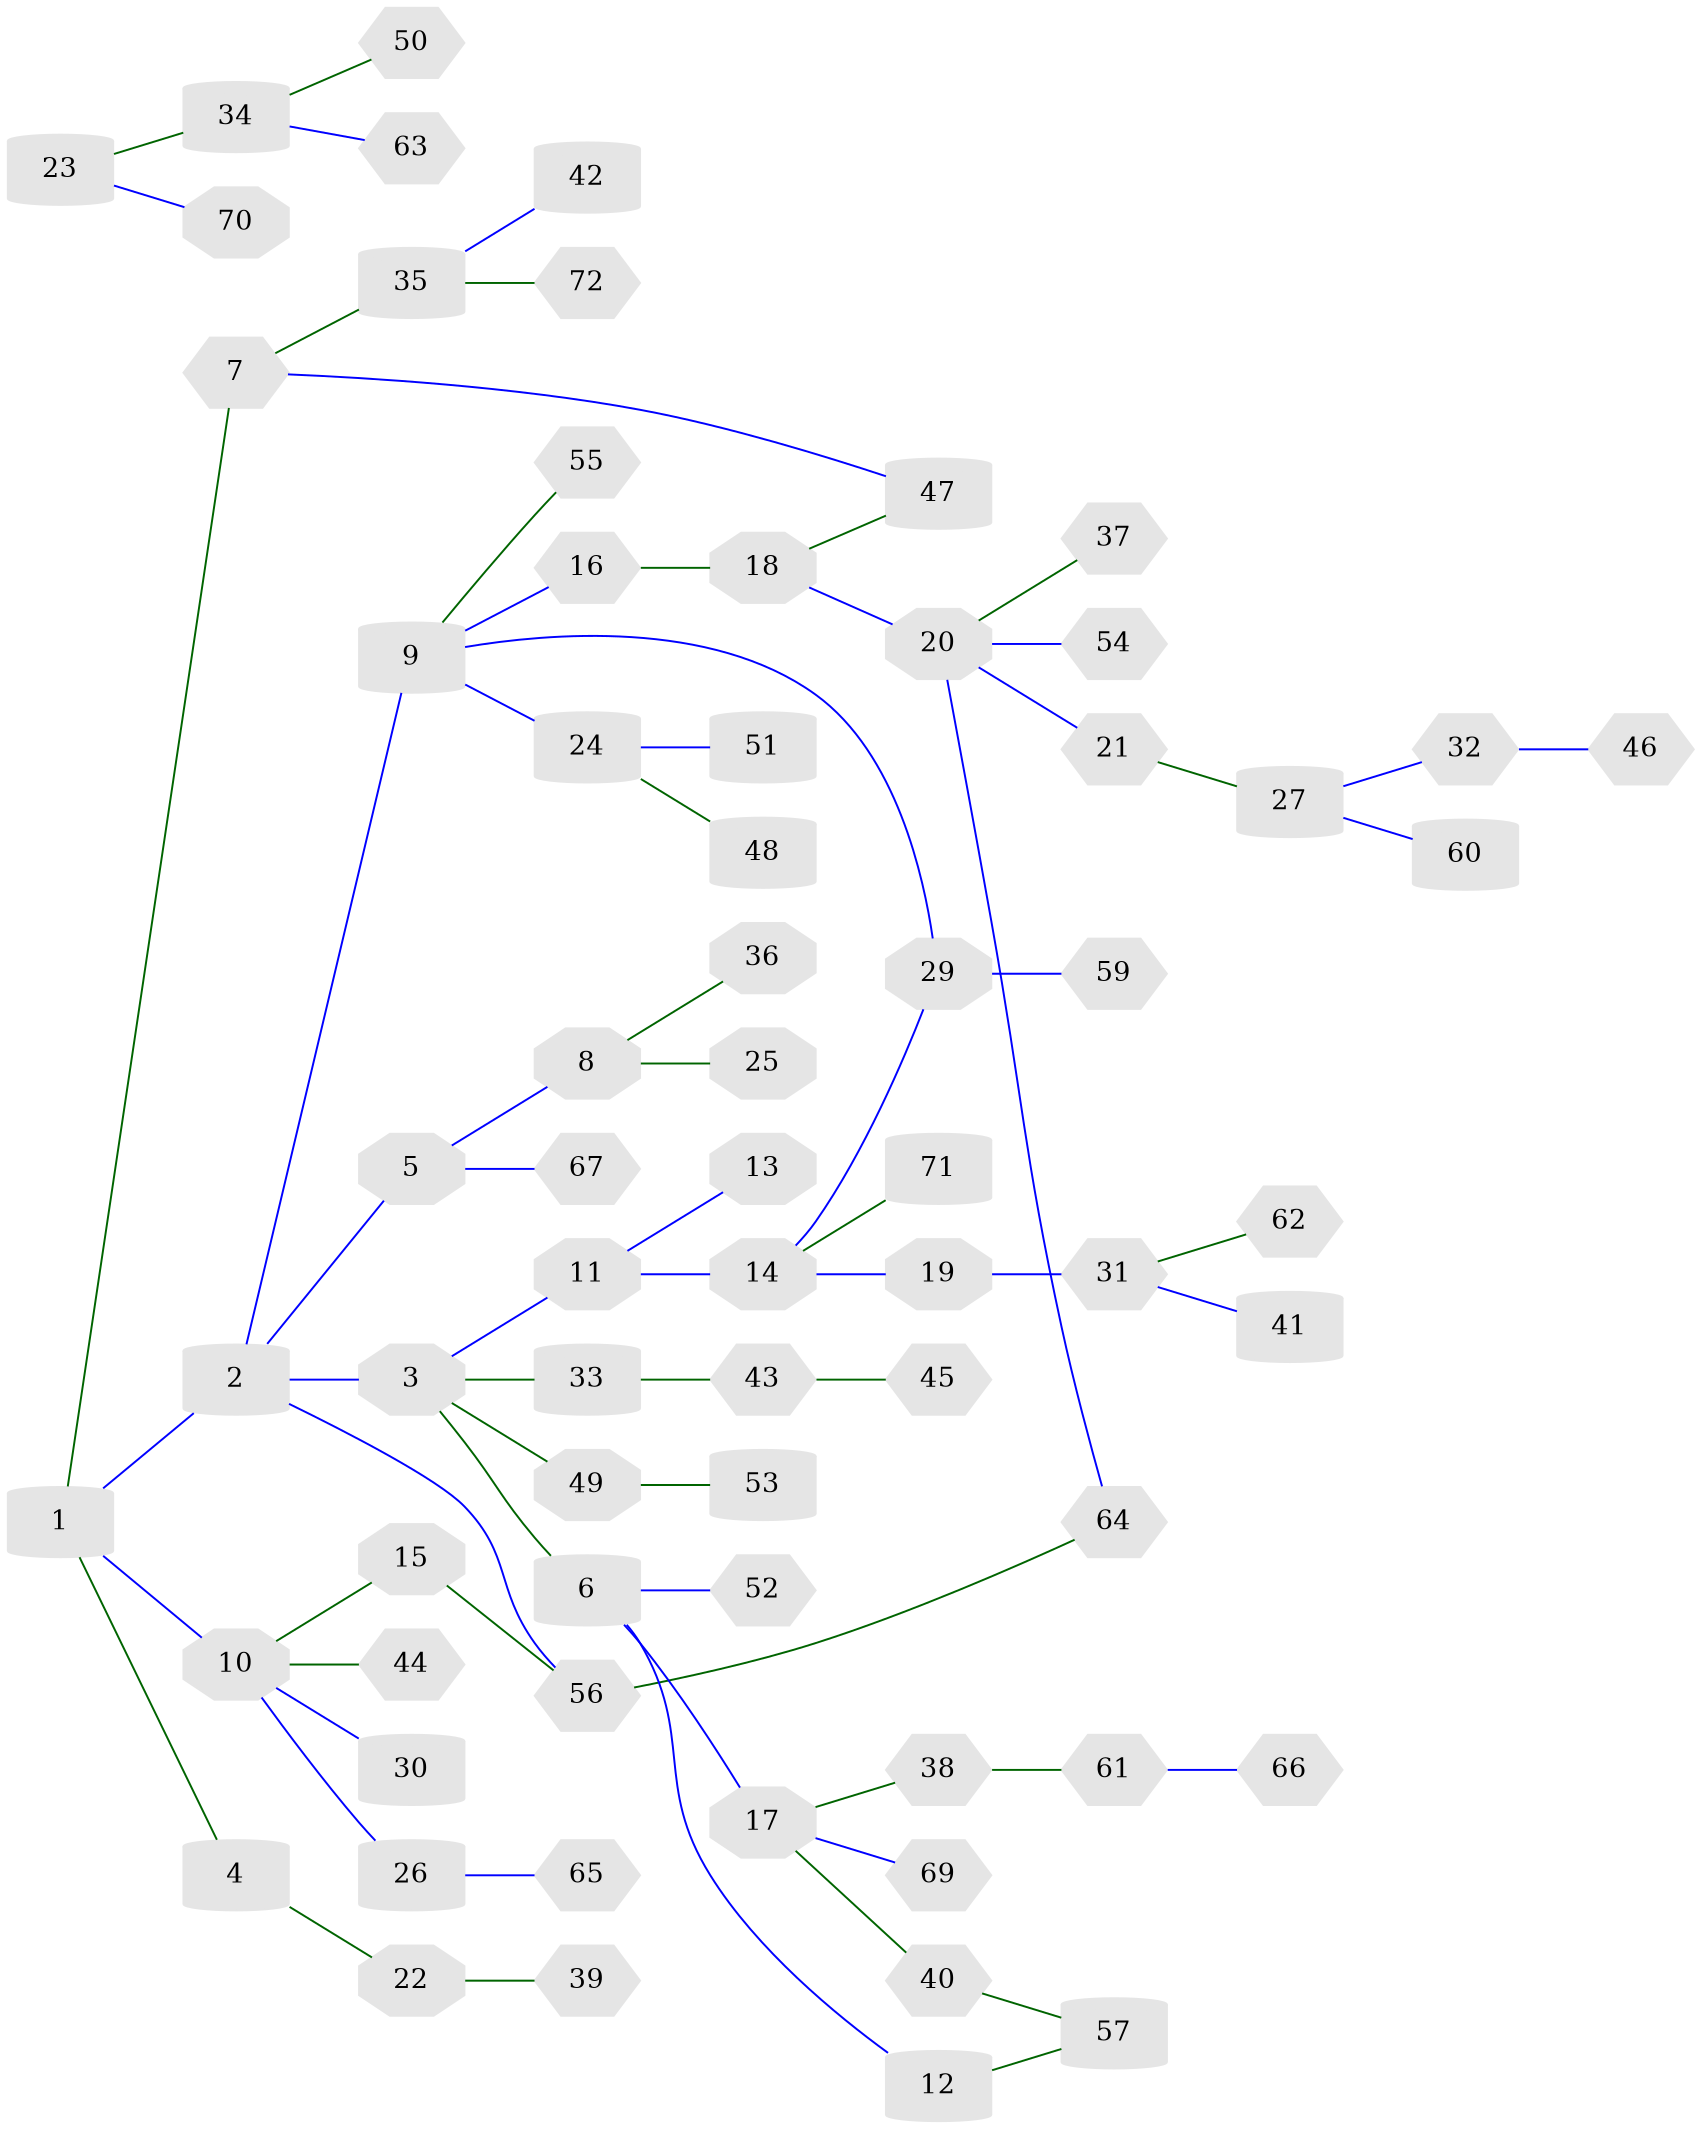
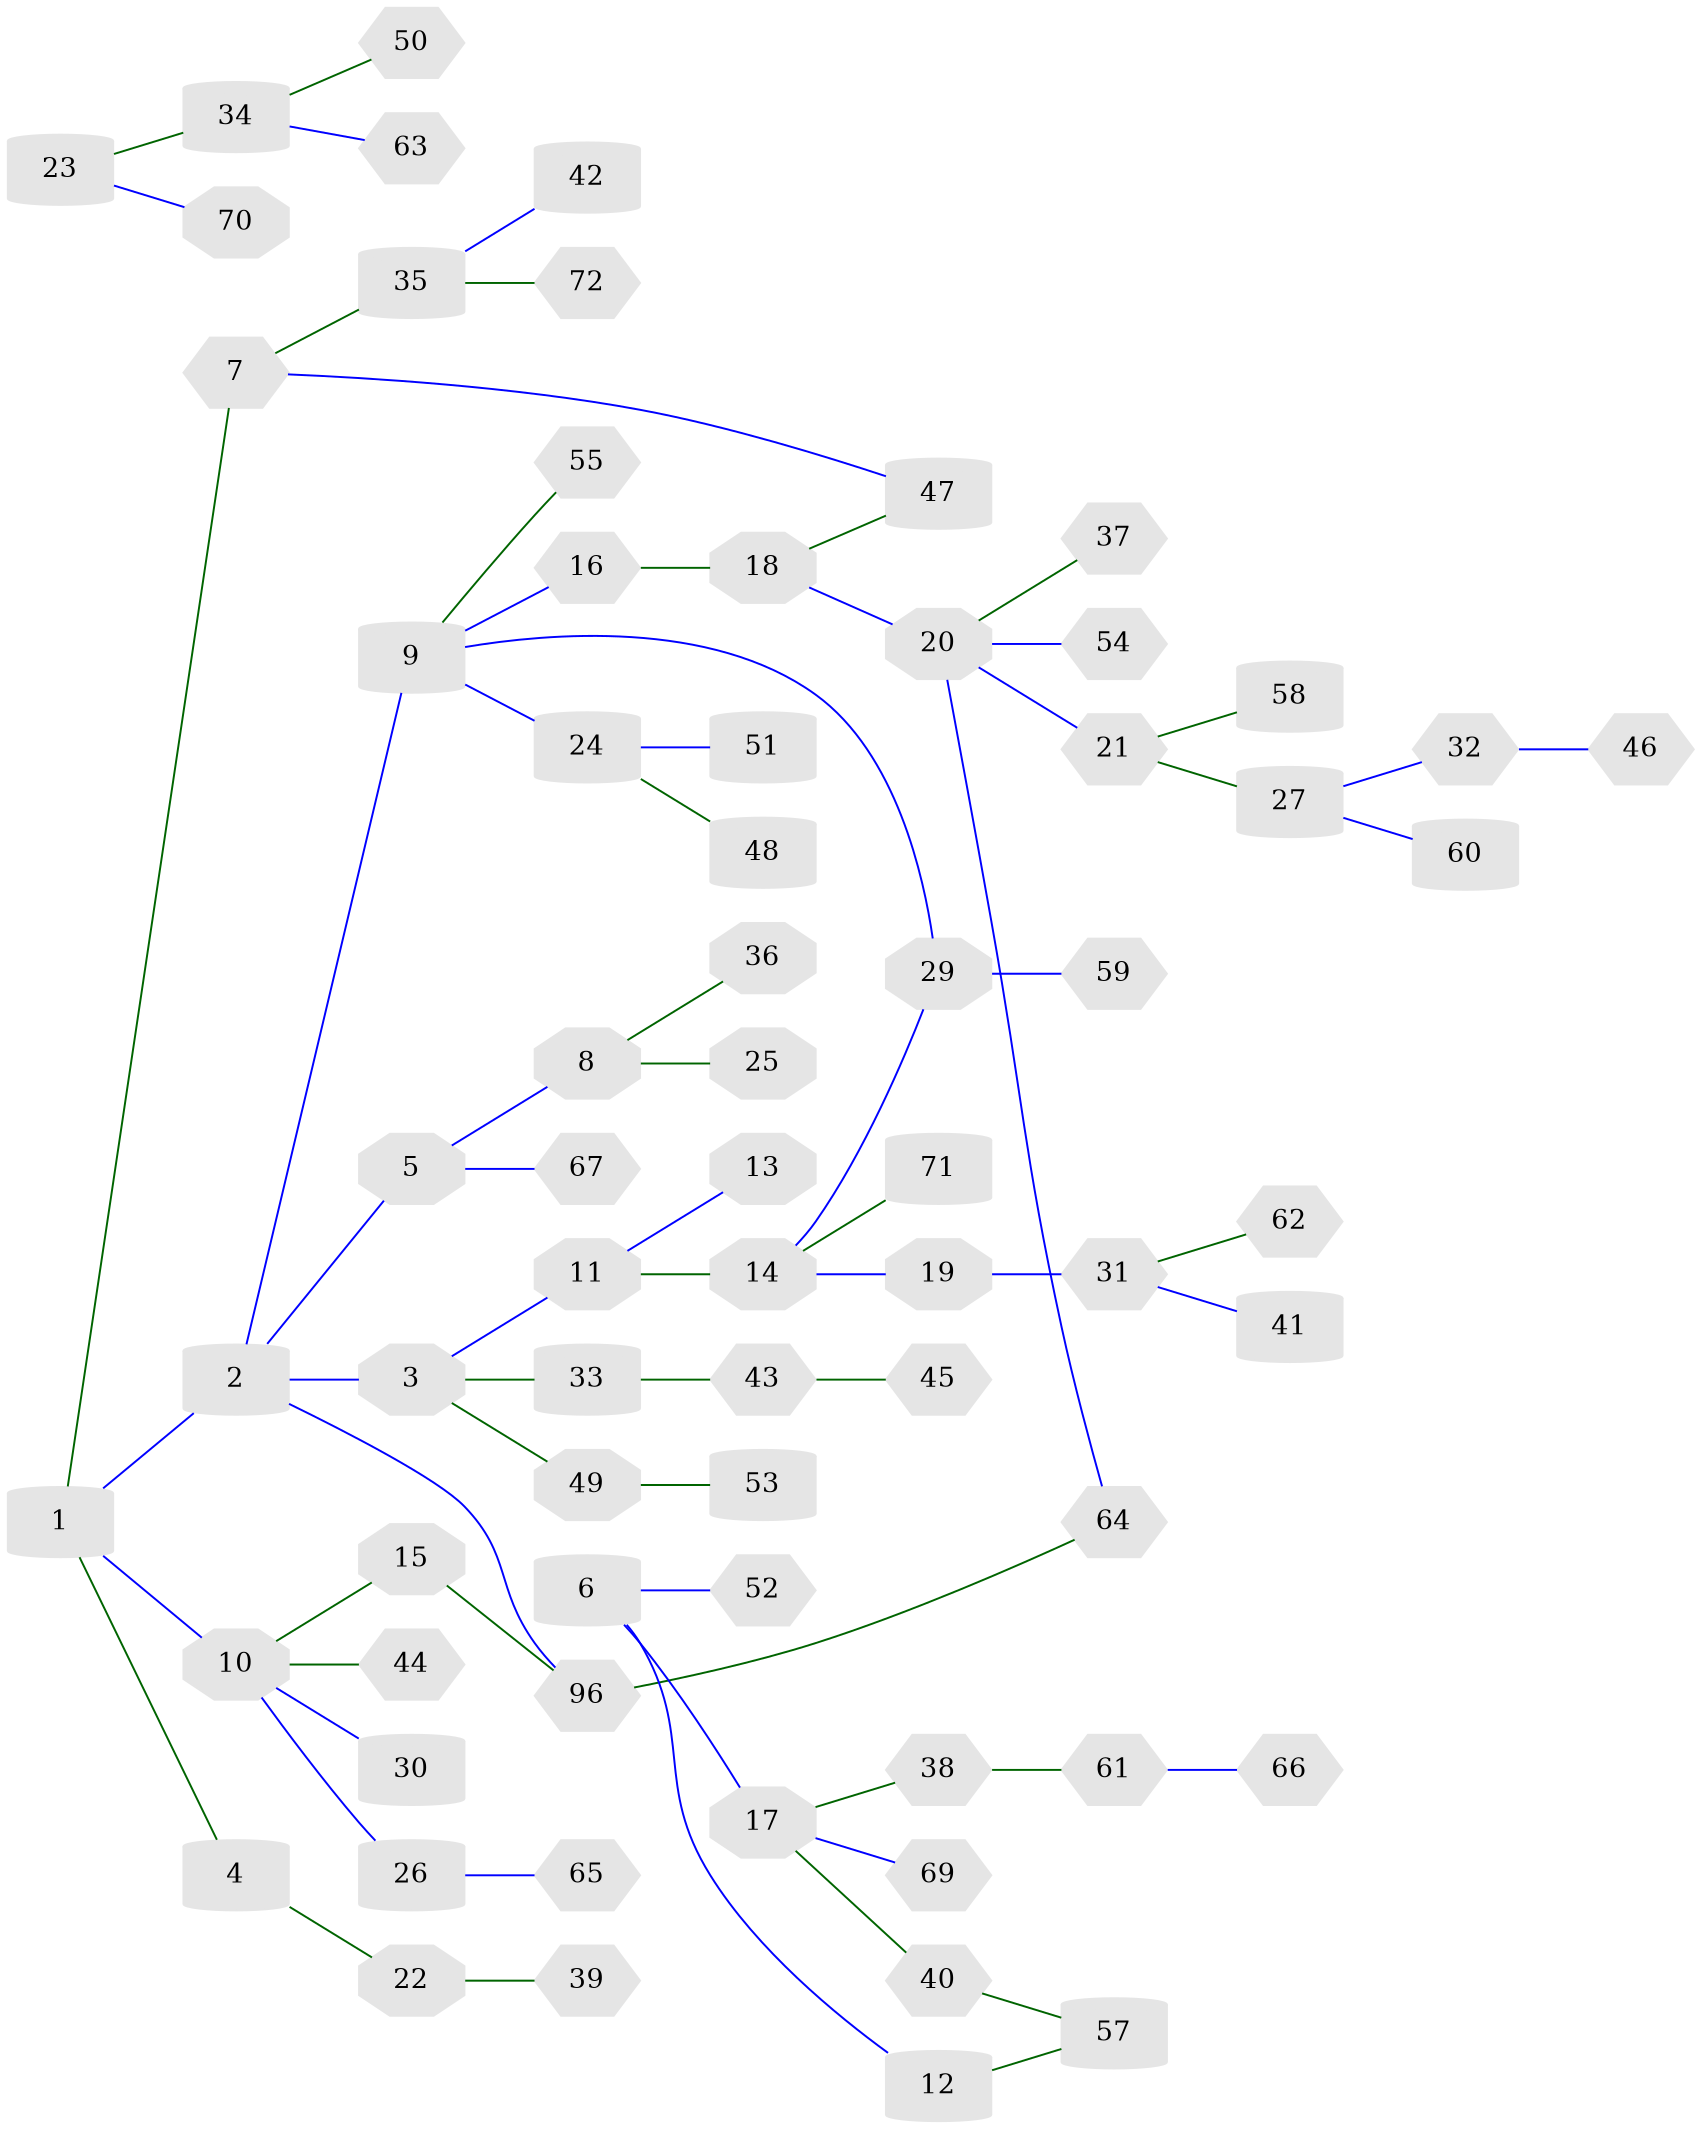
none -> (1290, 697)
(675, 1274) -> (675, 1274)
(495, 1484) -> none
(587, 1696) -> (587, 1696)
